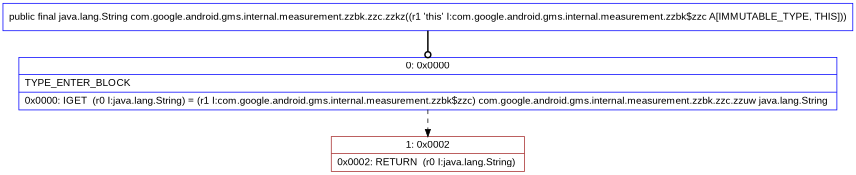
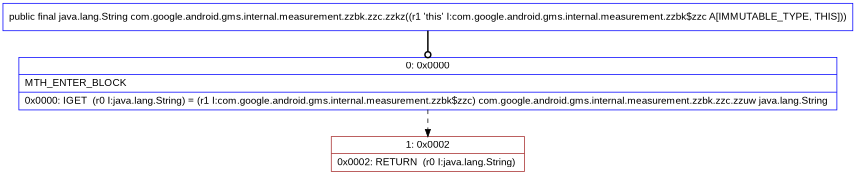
(78, 83) -> (76, 83)
